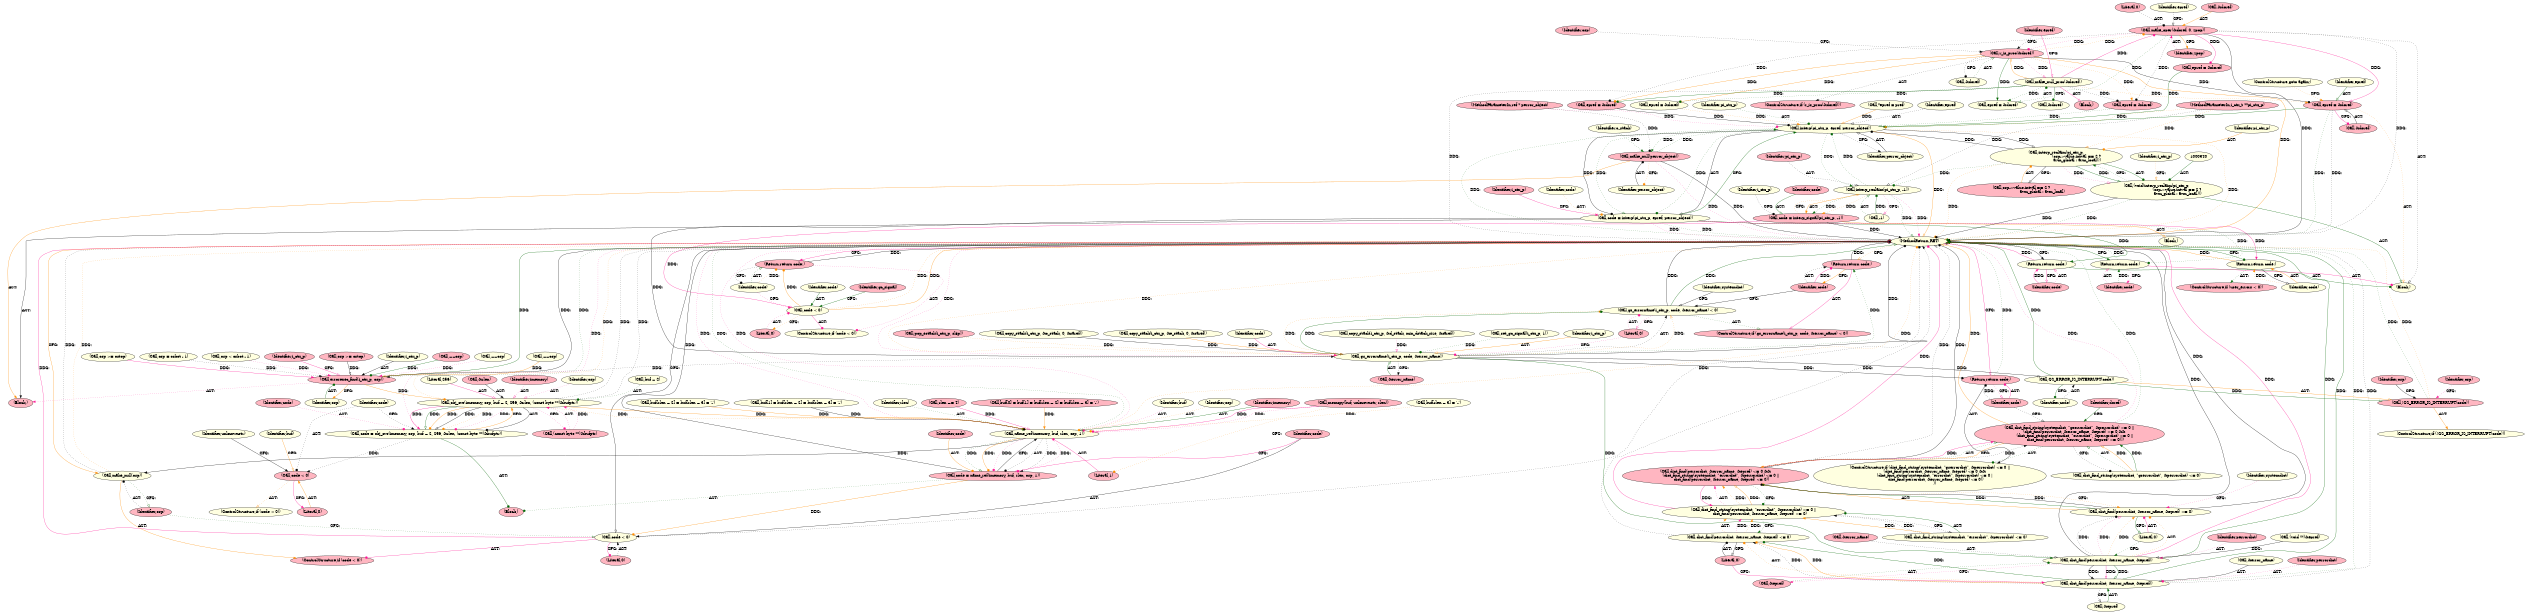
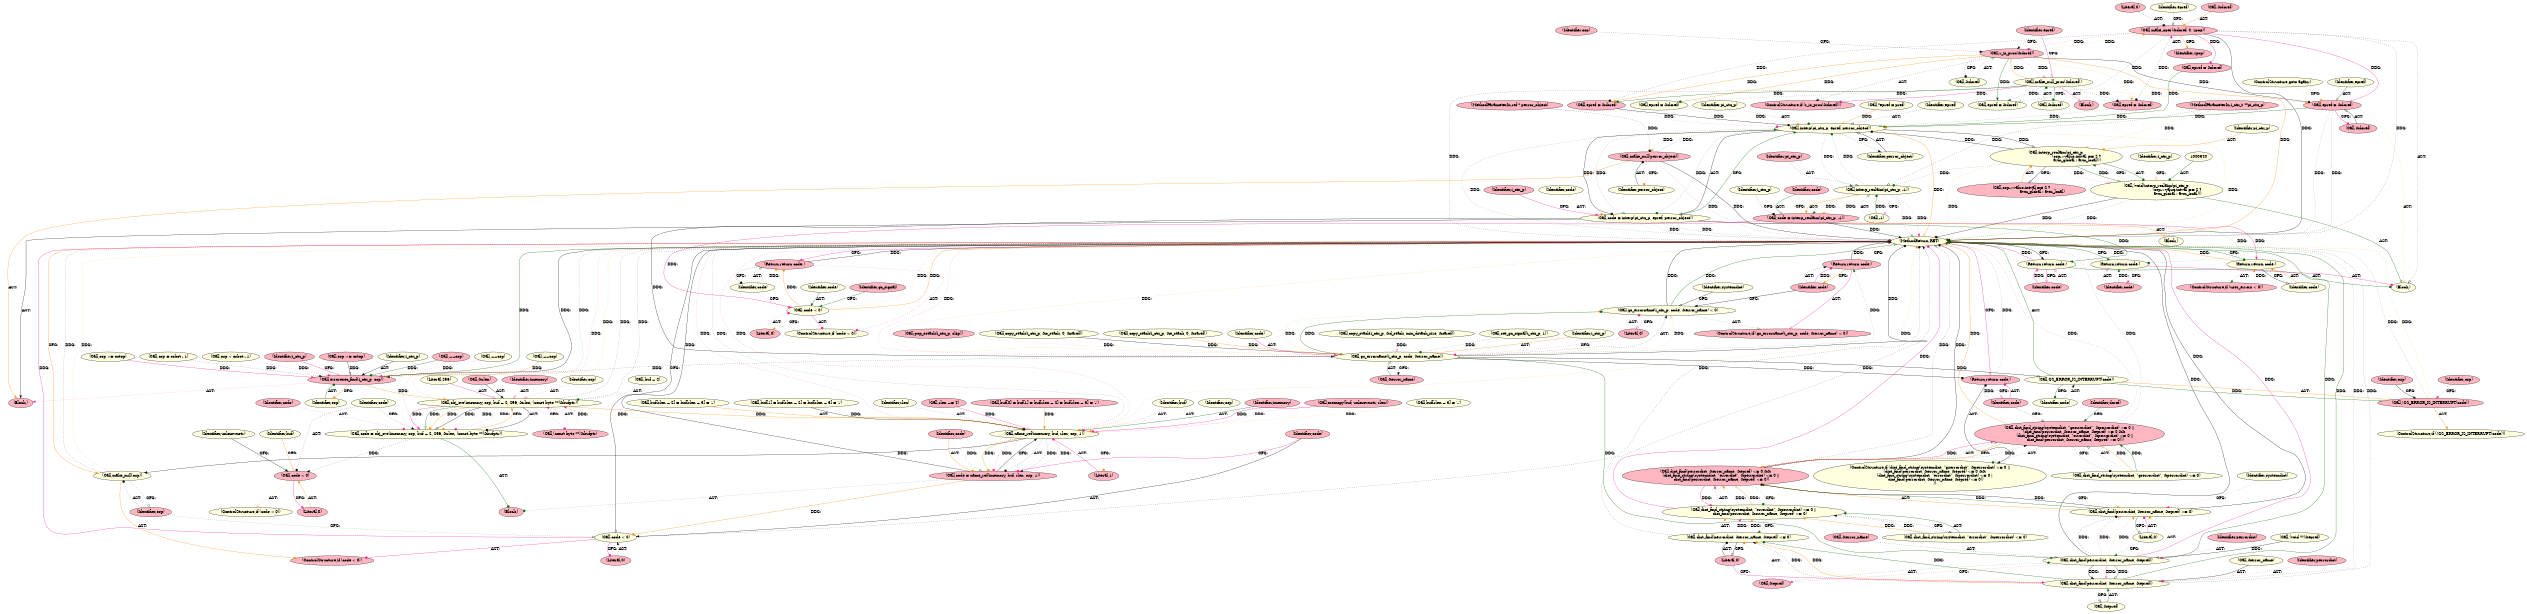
(2106, 54) -> (1935, 96)
(1614, 128) -> none
(1712, 132) -> (1712, 132)
(1806, 218) -> (1806, 218)
(2037, 311) -> (2037, 311)
(825, 414) -> (825, 414)
(1223, 436) -> (1094, 448)
